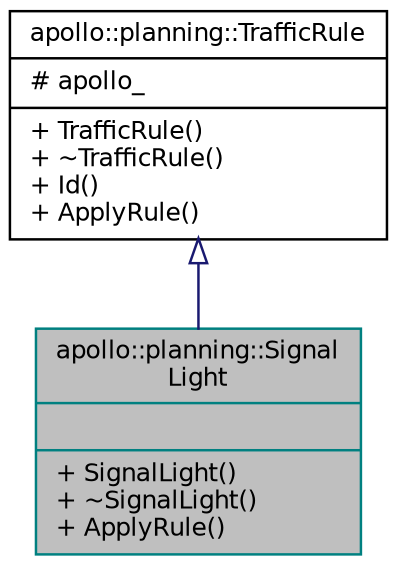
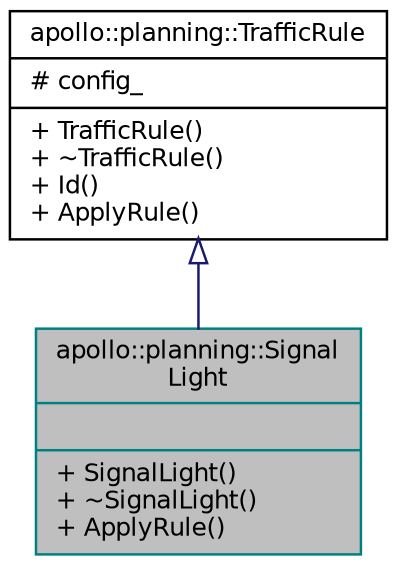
(88, 82) -> (87, 82)
